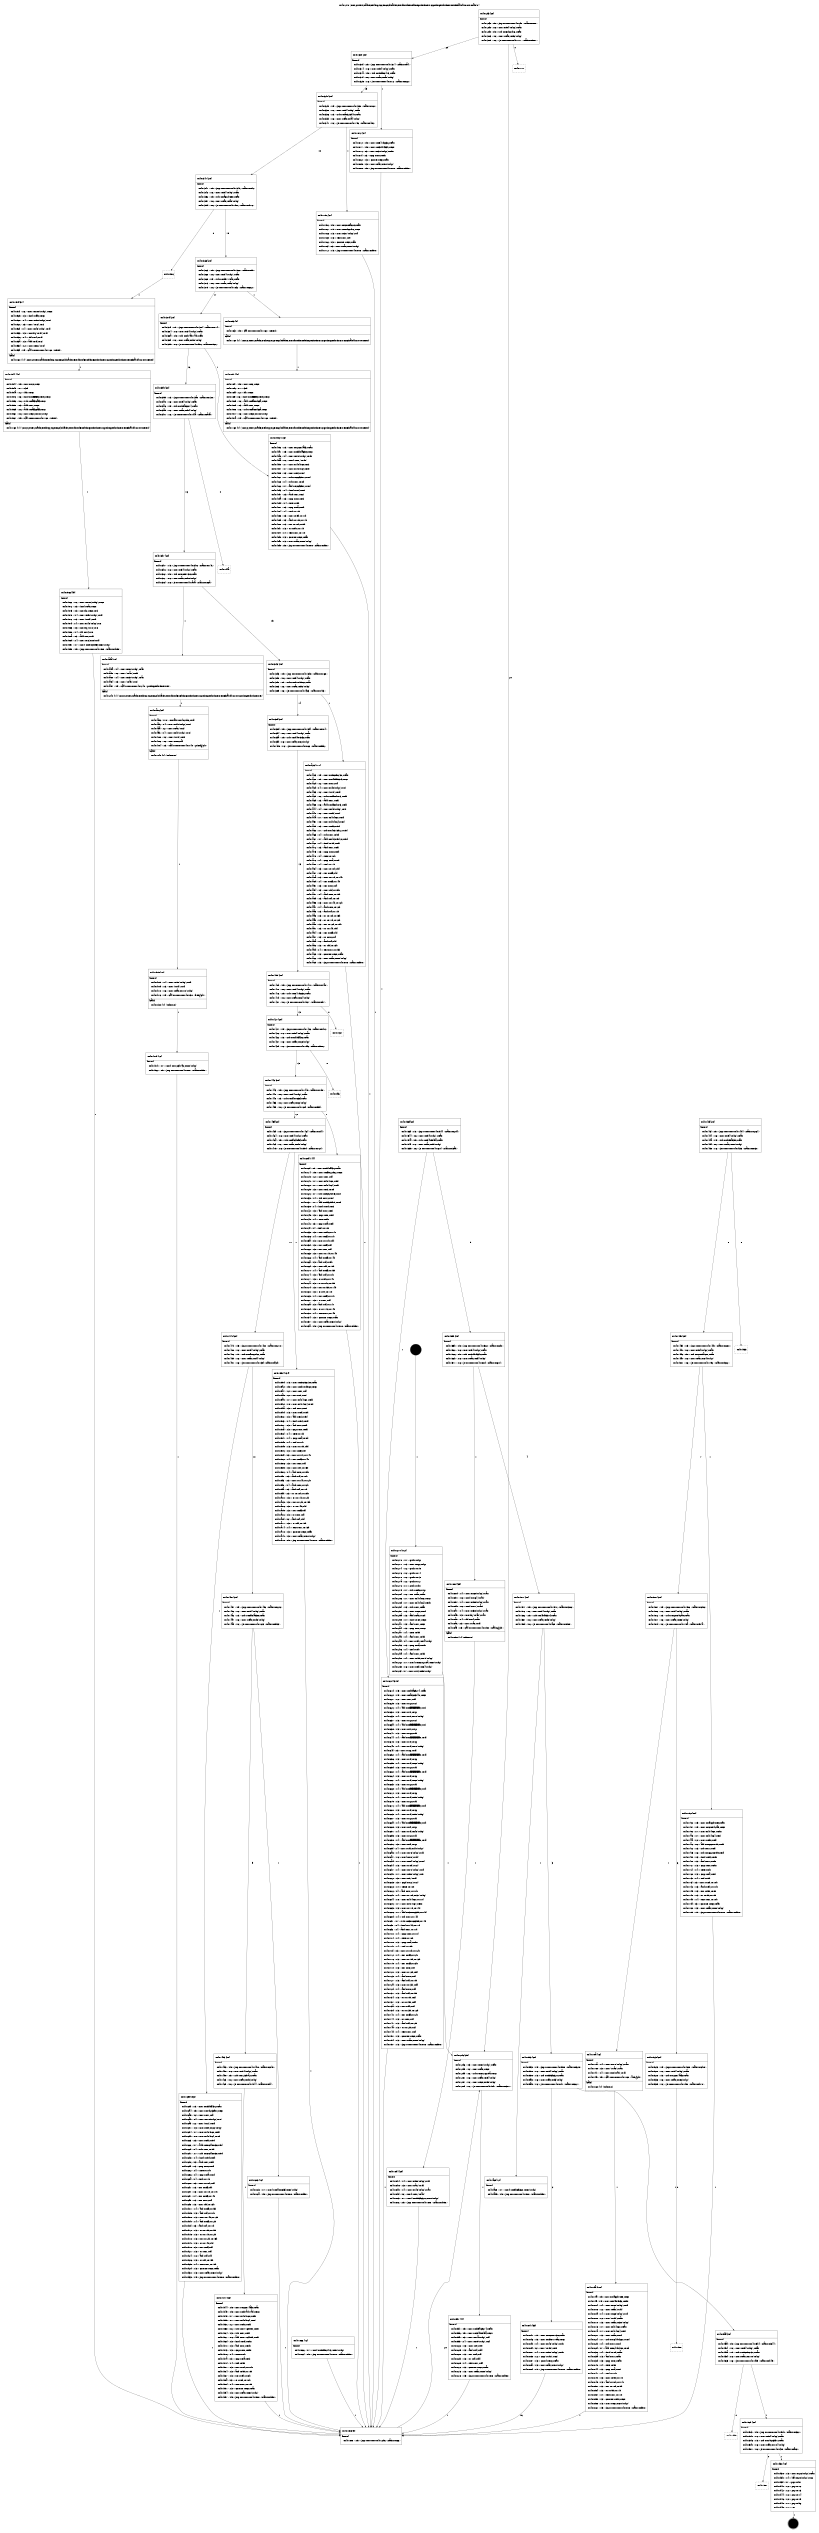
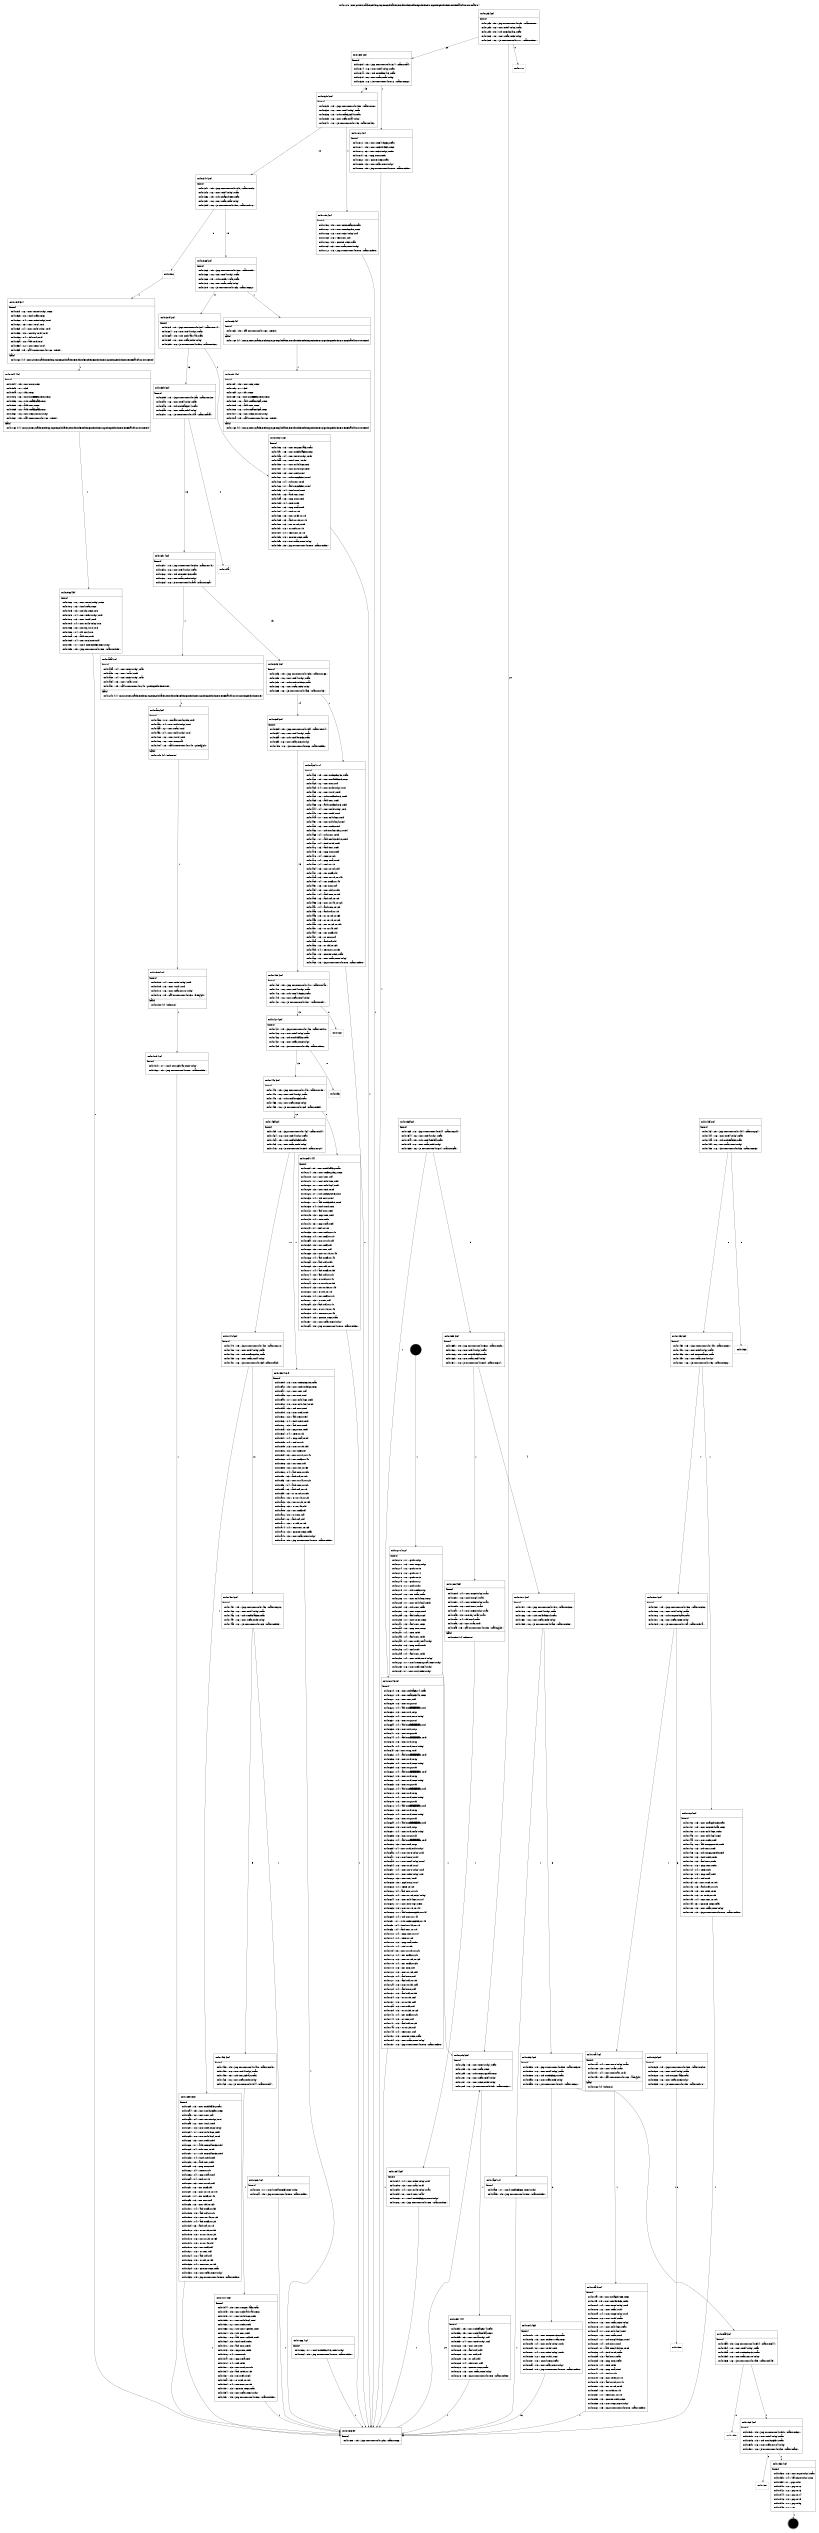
none -> (515, 2361)
